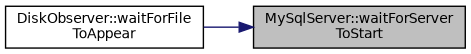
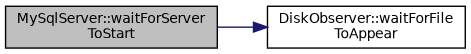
(221, 27) -> (235, 27)
